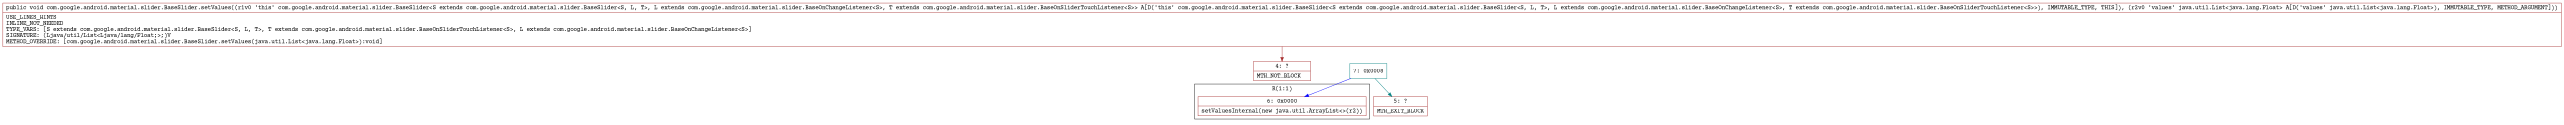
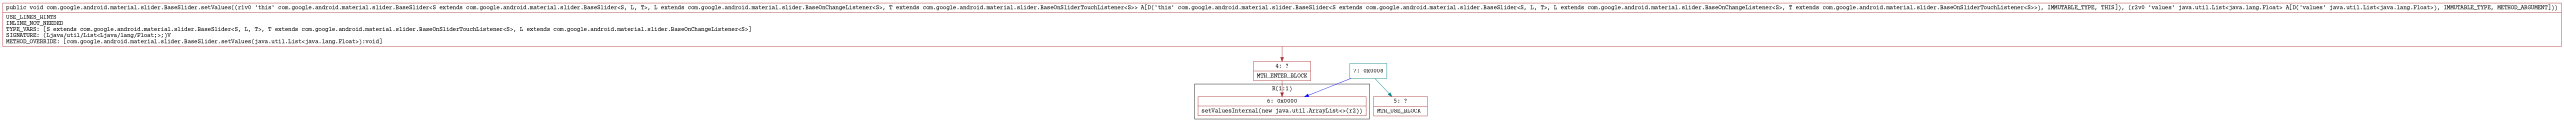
(1279, 76) -> (1282, 76)
none -> (1282, 87)
(1400, 111) -> (1399, 111)
